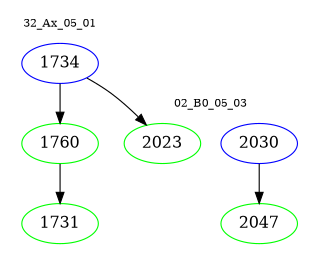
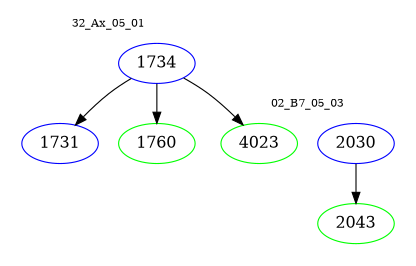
(211, 104) -> (308, 104)
(162, 144) -> (259, 144)
(60, 178) -> (106, 96)
(60, 224) -> (60, 144)
(259, 224) -> (356, 224)
